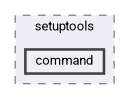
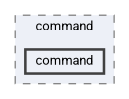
(65, 27) -> (65, 27)
